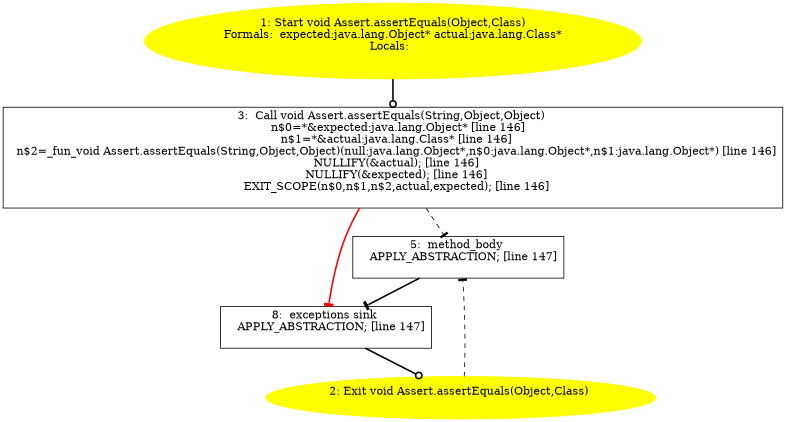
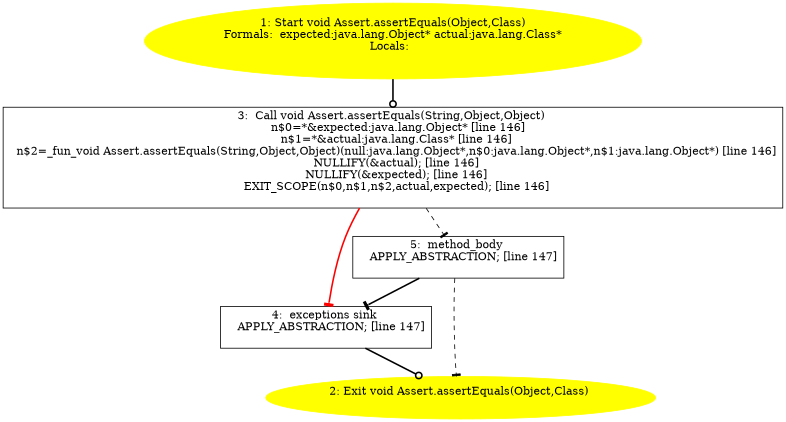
(326, 327) -> (326, 327)
(465, 329) -> (454, 325)
